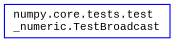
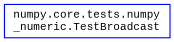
(87, 21) -> (87, 21)
